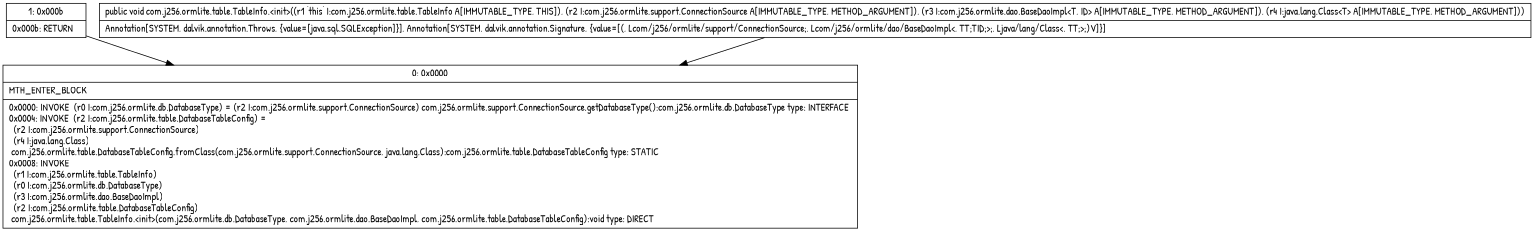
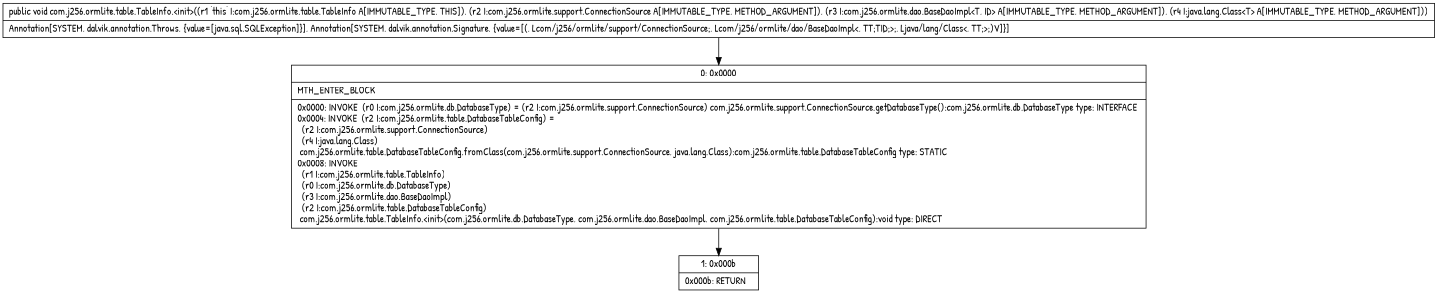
(126, 49) -> (719, 238)
